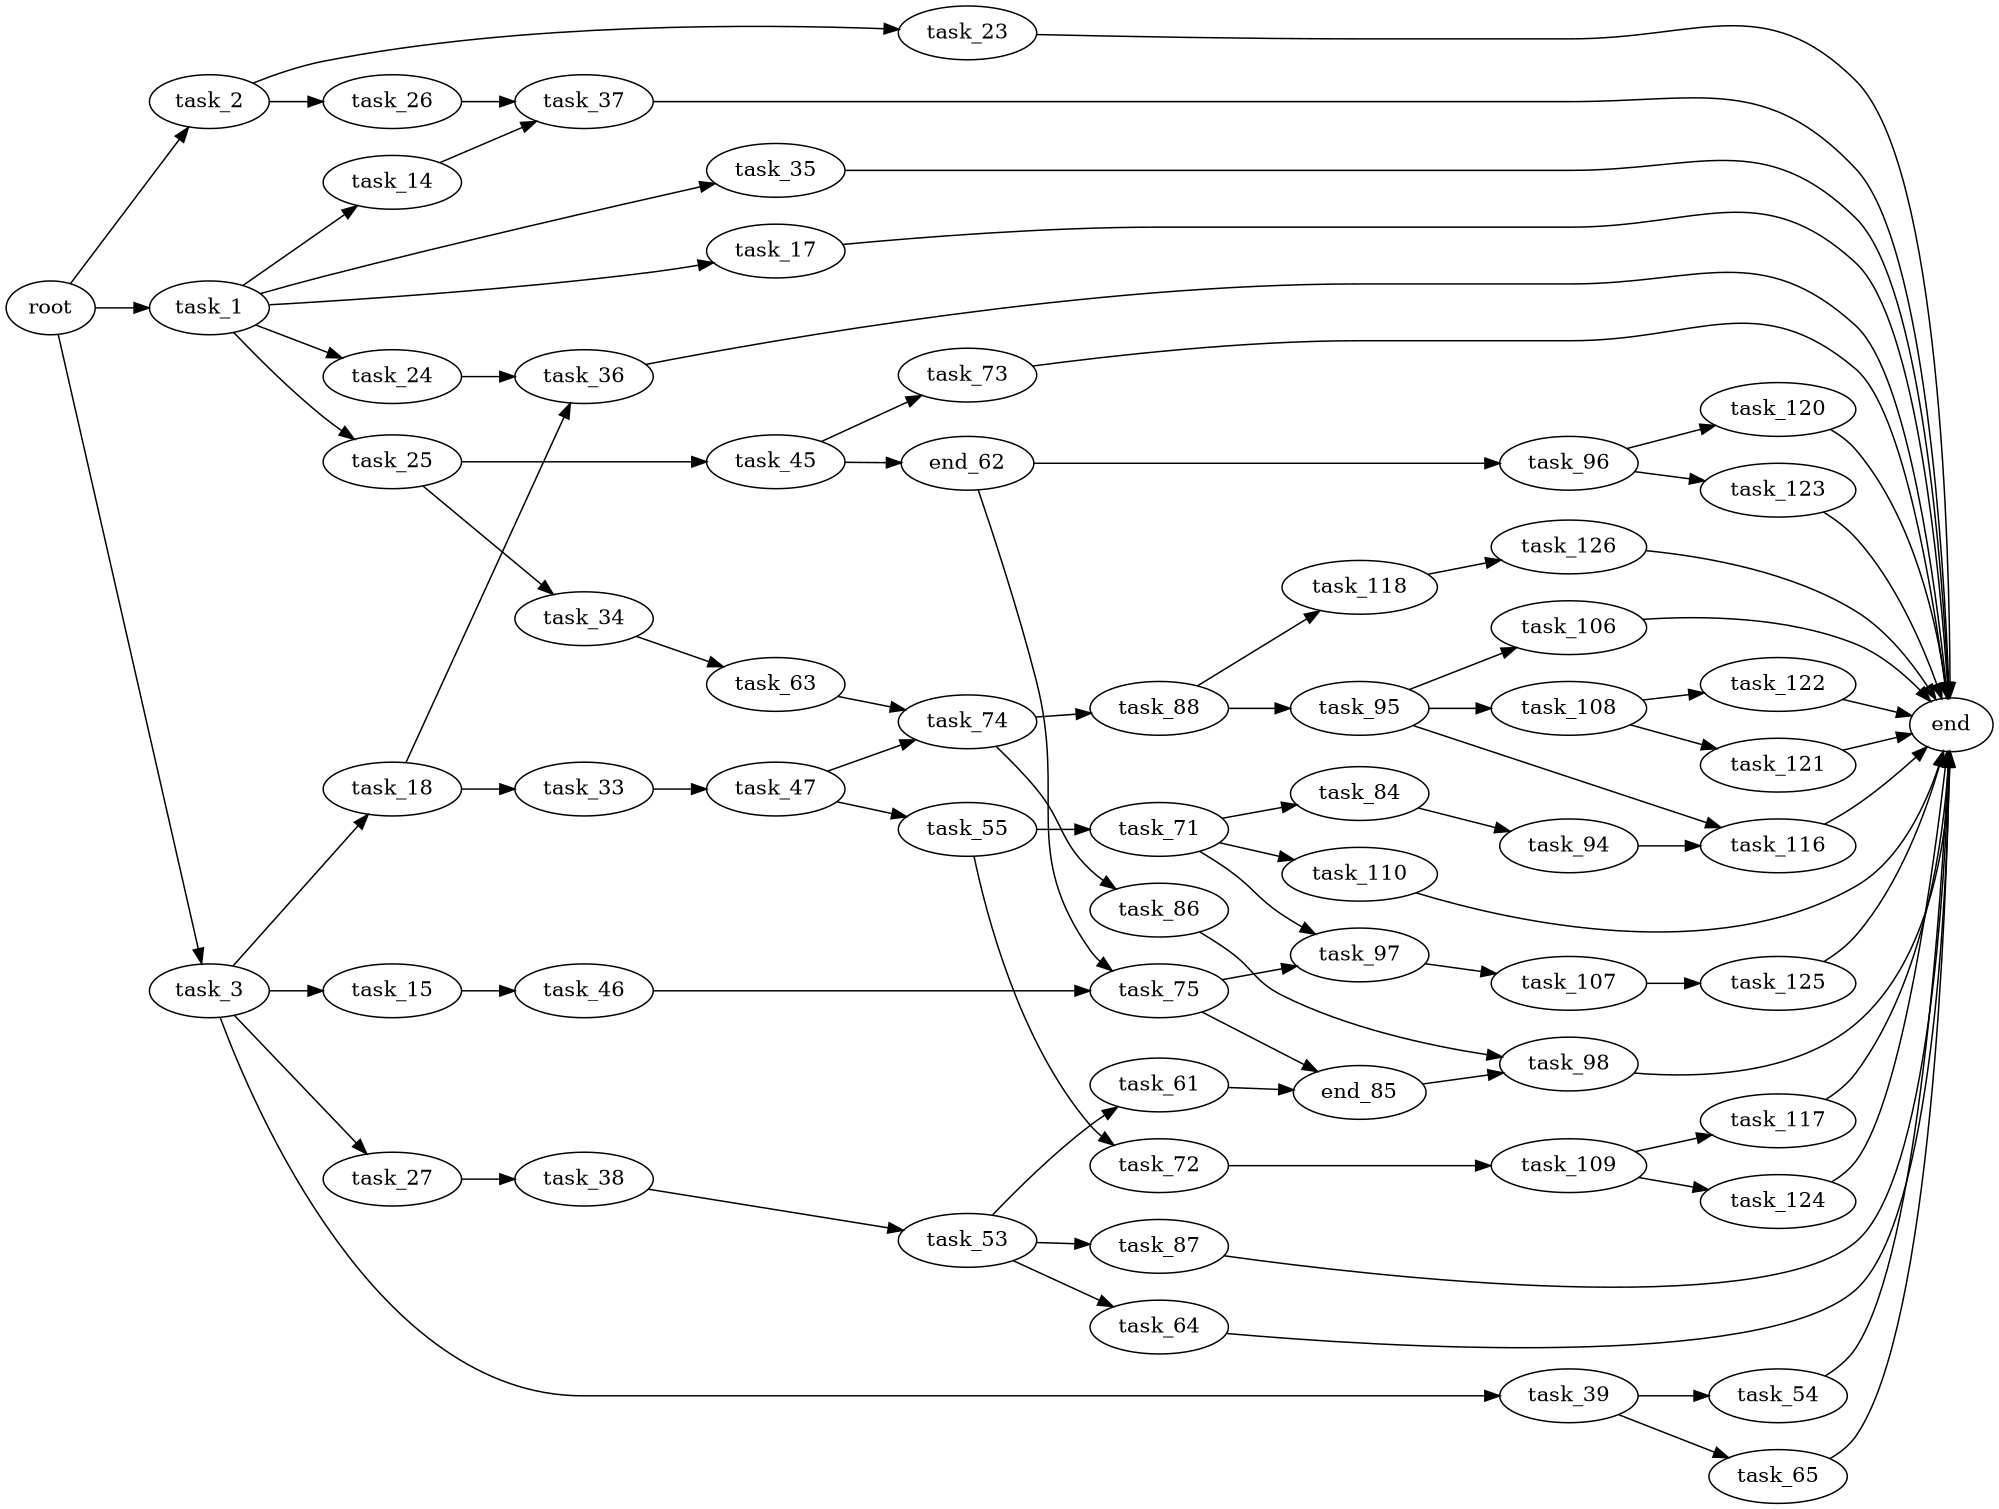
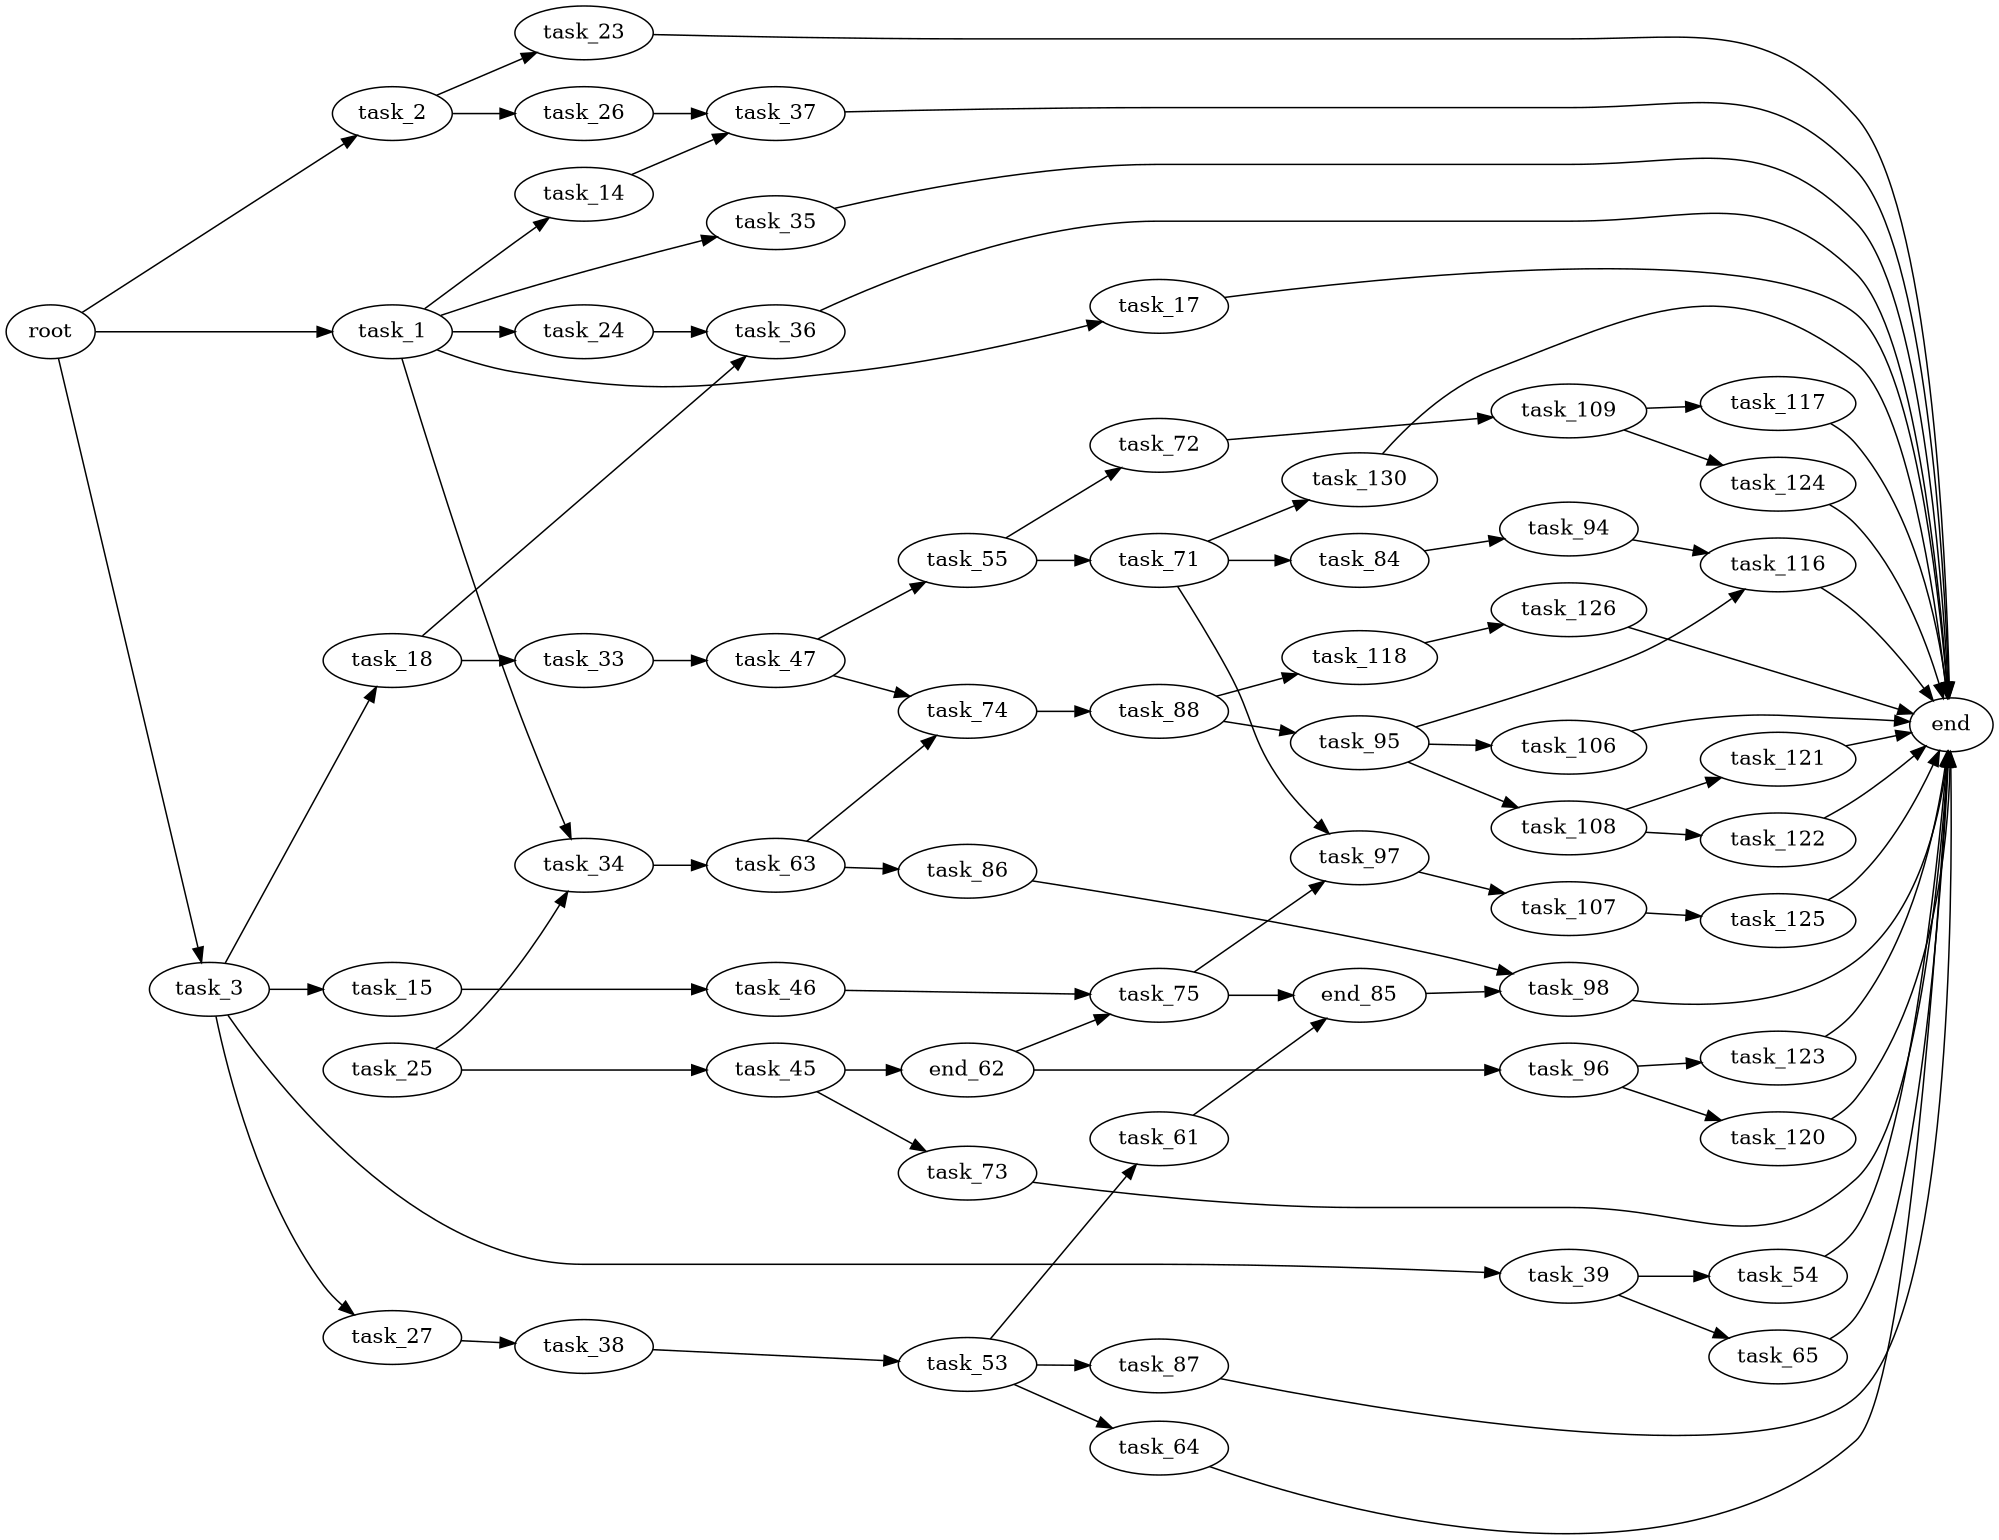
(286, 384) -> (481, 605)
(1038, 791) -> (864, 868)
(1360, 874) -> (1360, 480)
